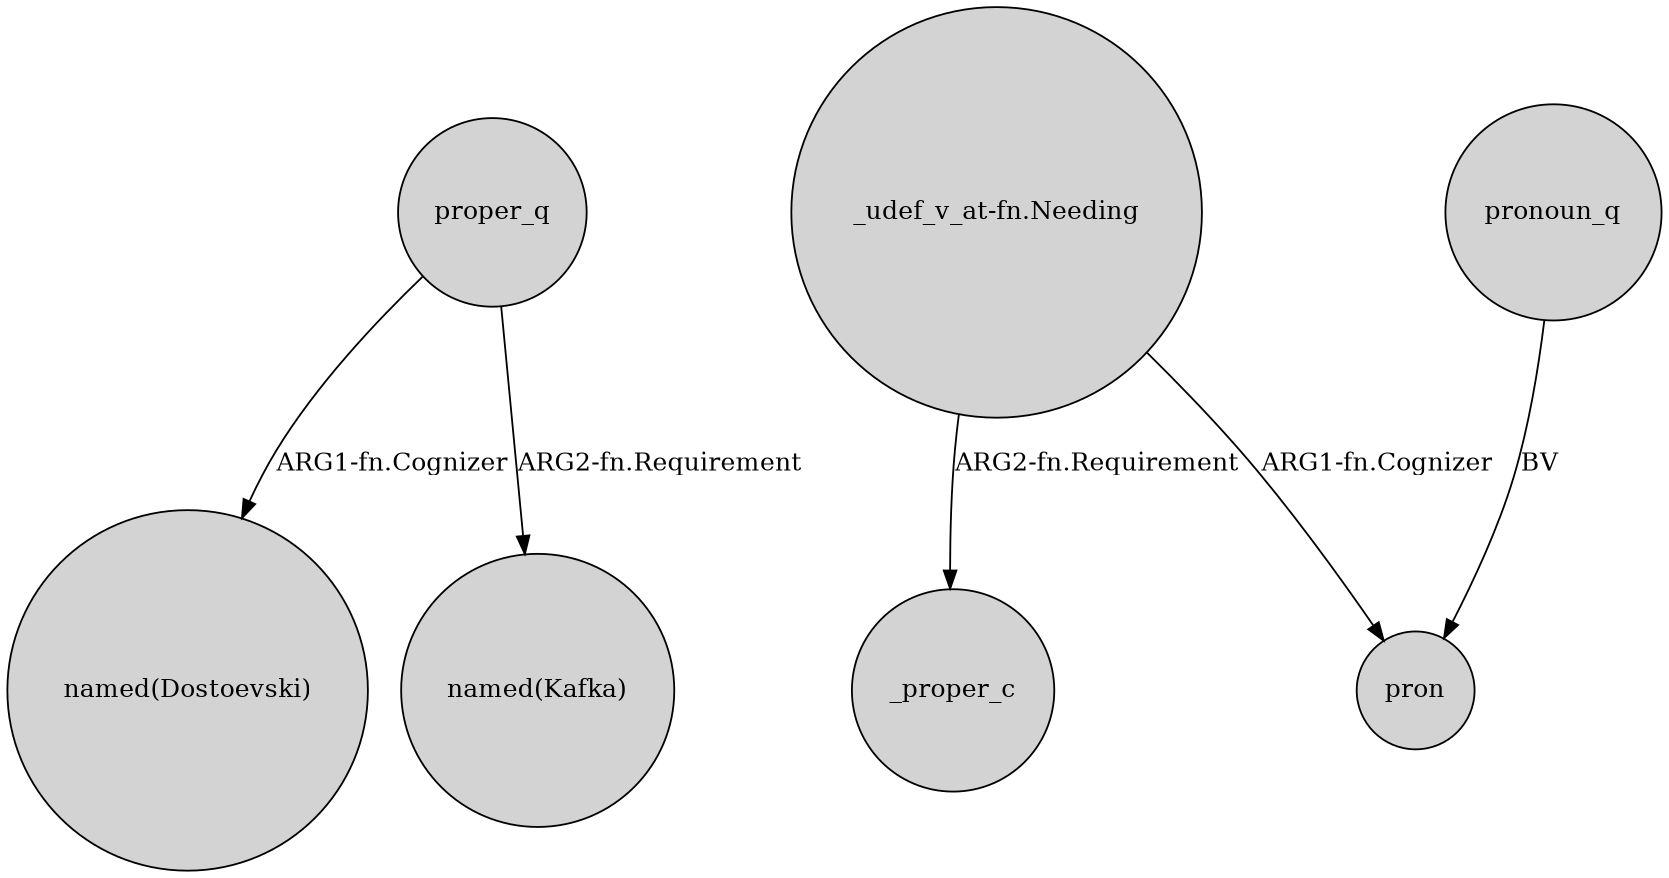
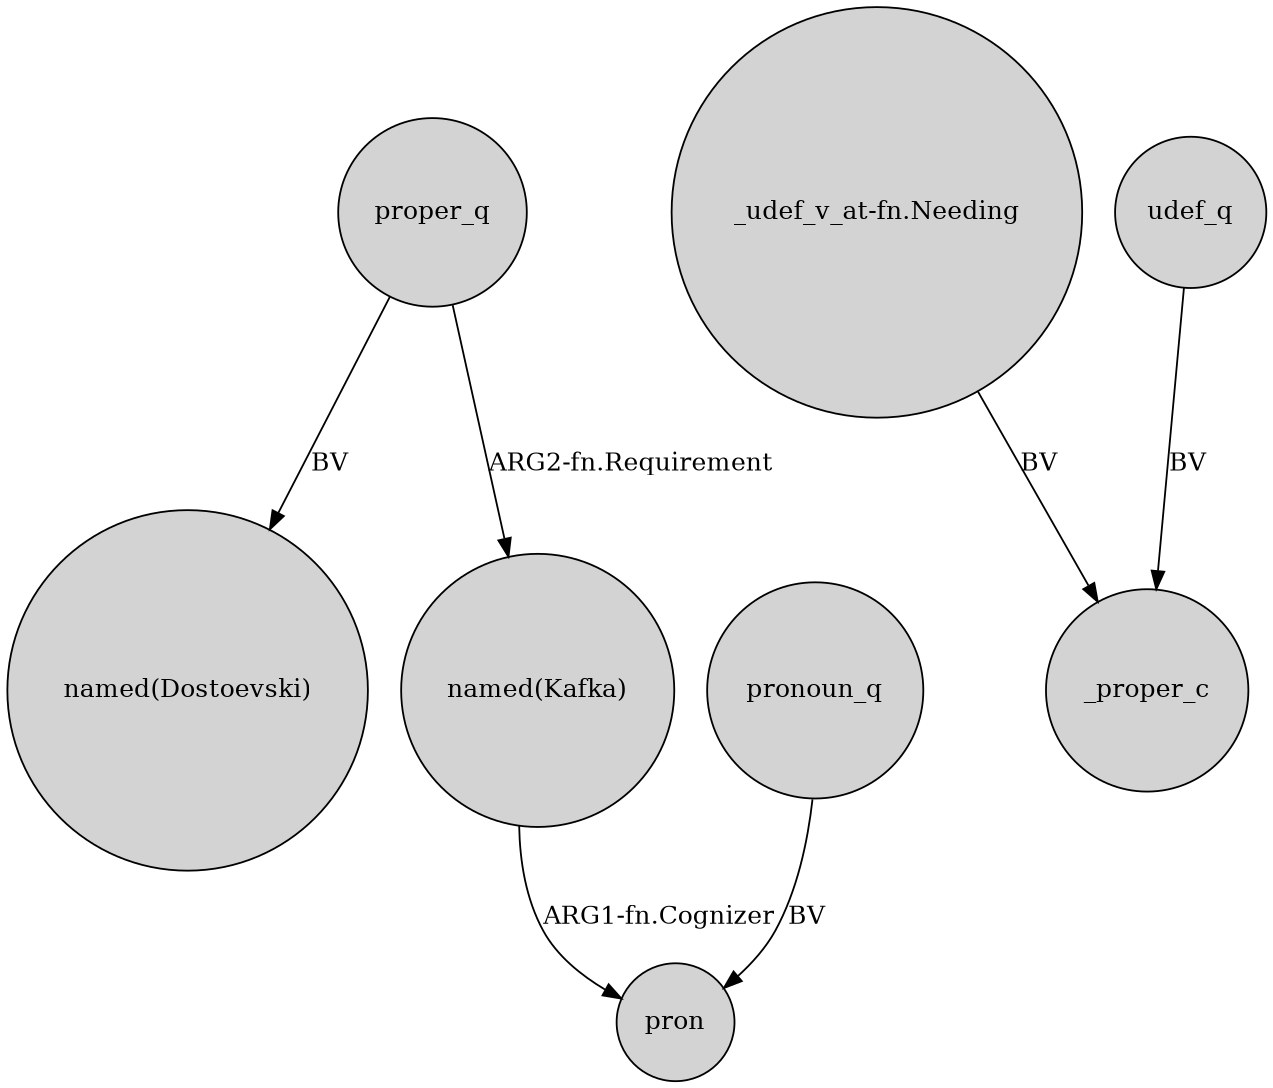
none -> (1191, 212)
(393, 464) -> (330, 464)
(1097, 464) -> (1039, 464)
(1267, 483) -> (538, 921)
